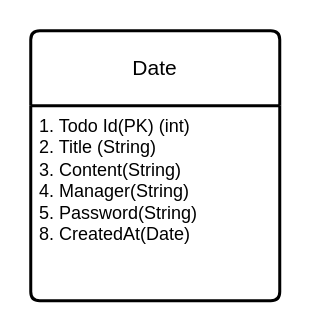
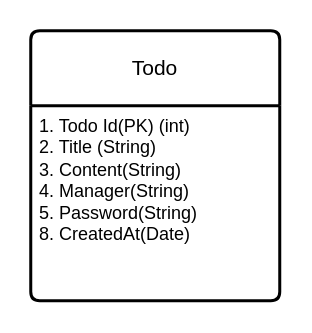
(155, 68) -> (155, 68)
